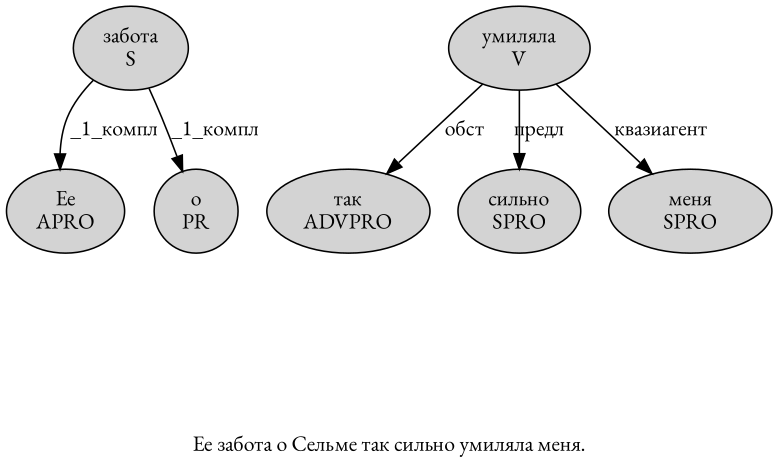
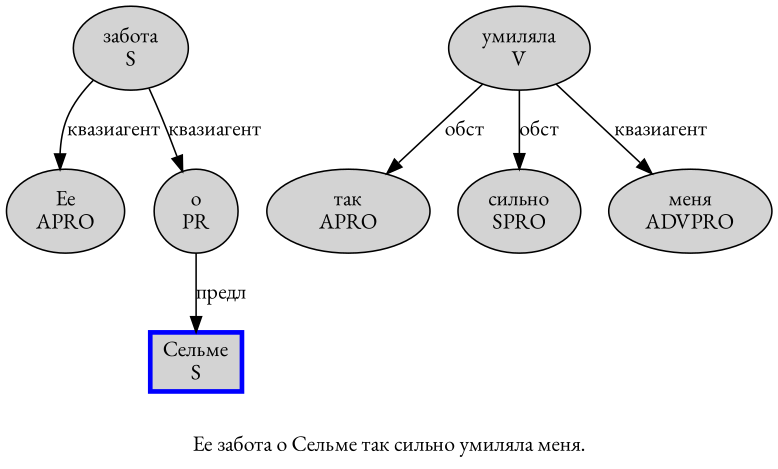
(115, 130) -> (115, 130)
(216, 130) -> (216, 130)
(540, 130) -> (540, 130)
(348, 211) -> (348, 211)
(690, 211) -> (690, 211)
none -> (196, 362)
